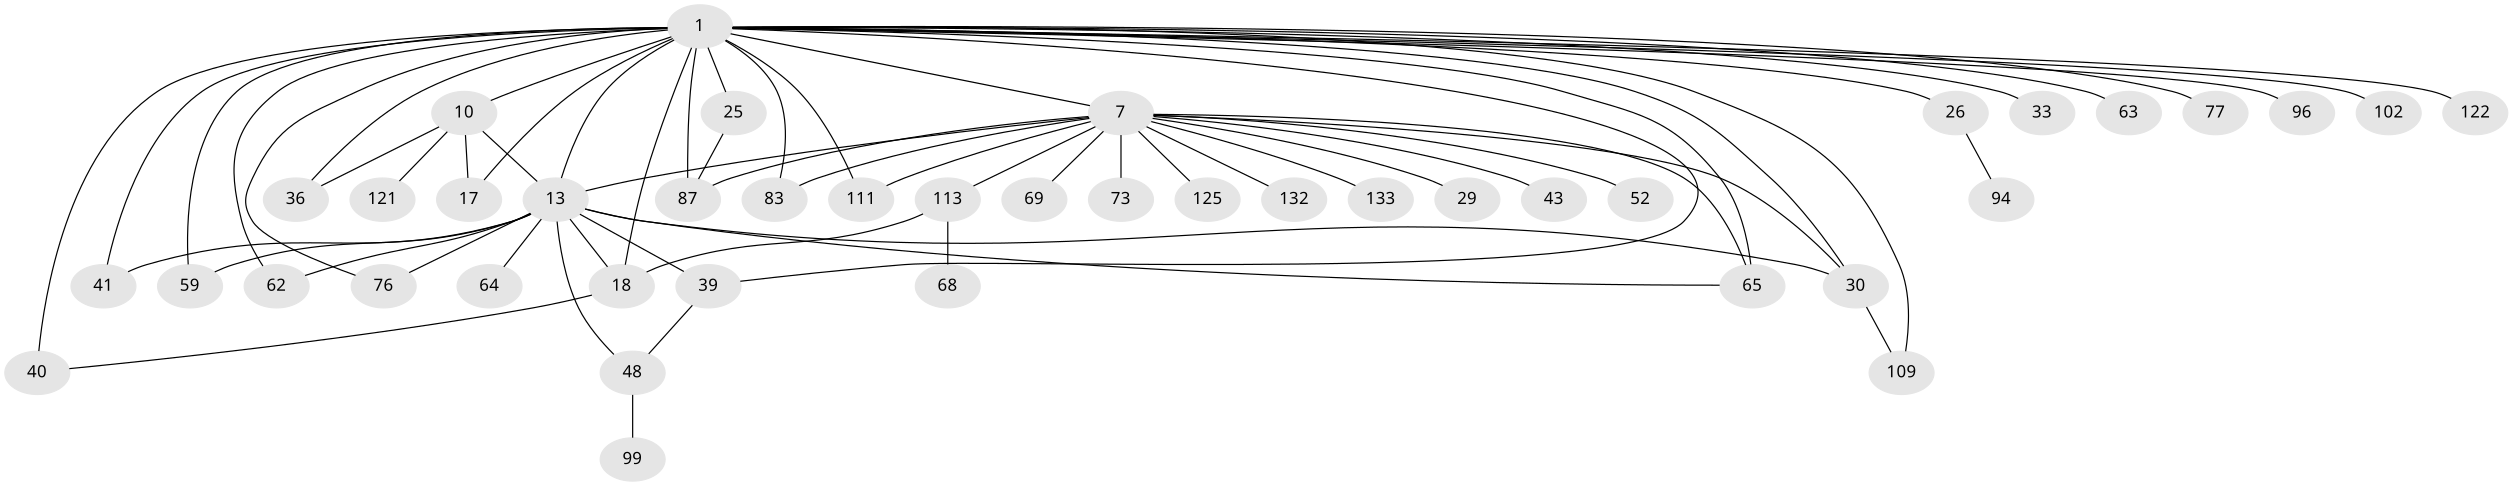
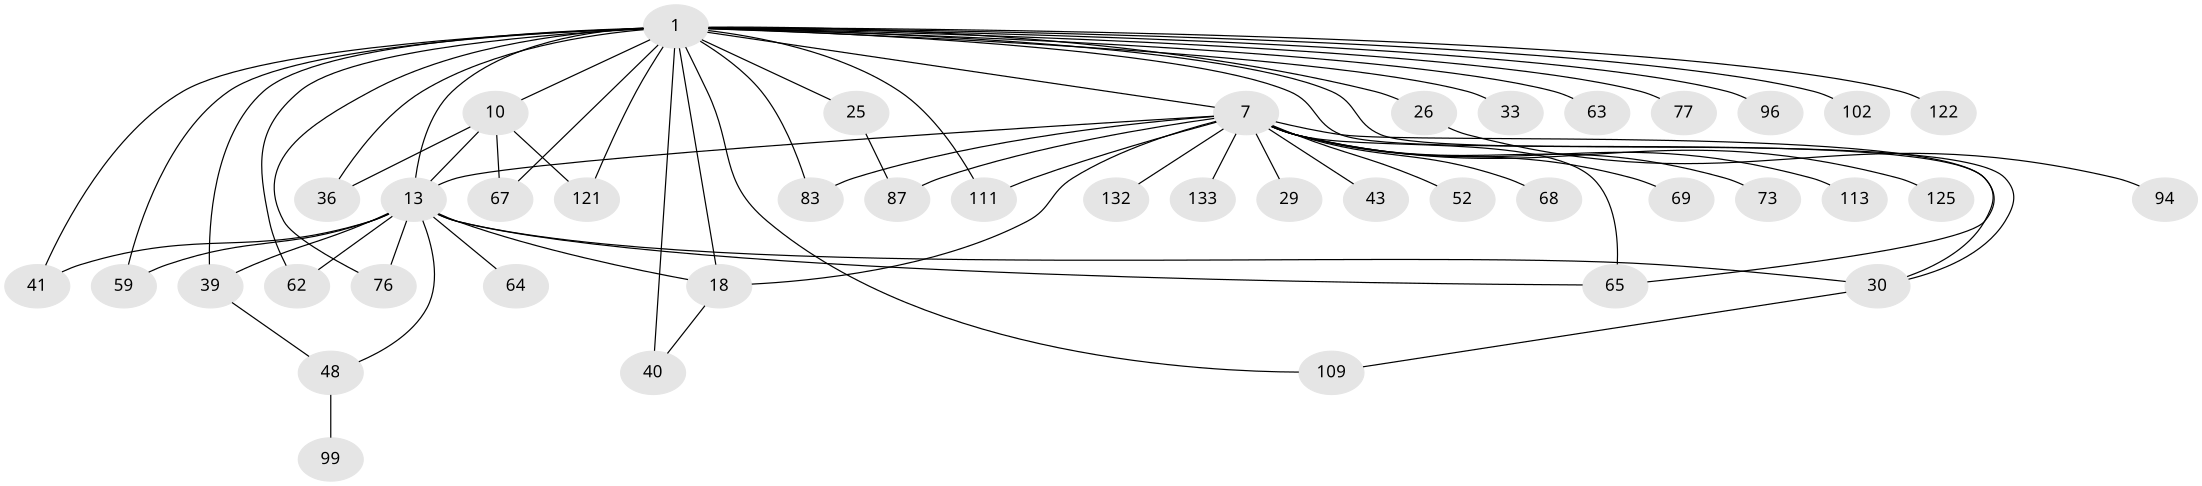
(689, 113) -> (626, 111)
(469, 200) -> (500, 200)
(948, 235) -> (1463, 166)
(764, 245) -> (997, 235)
